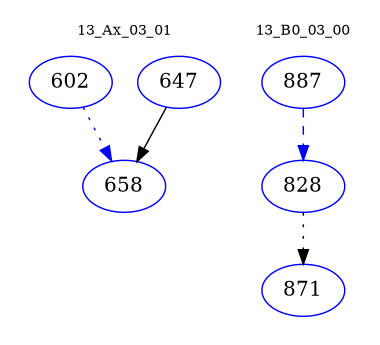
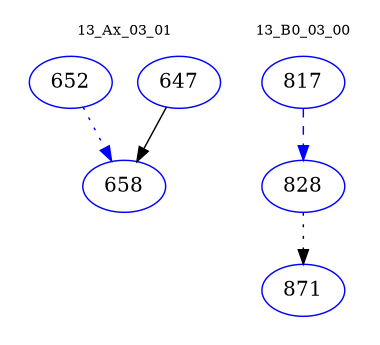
(71, 82) -> (71, 82)
(303, 82) -> (303, 82)
